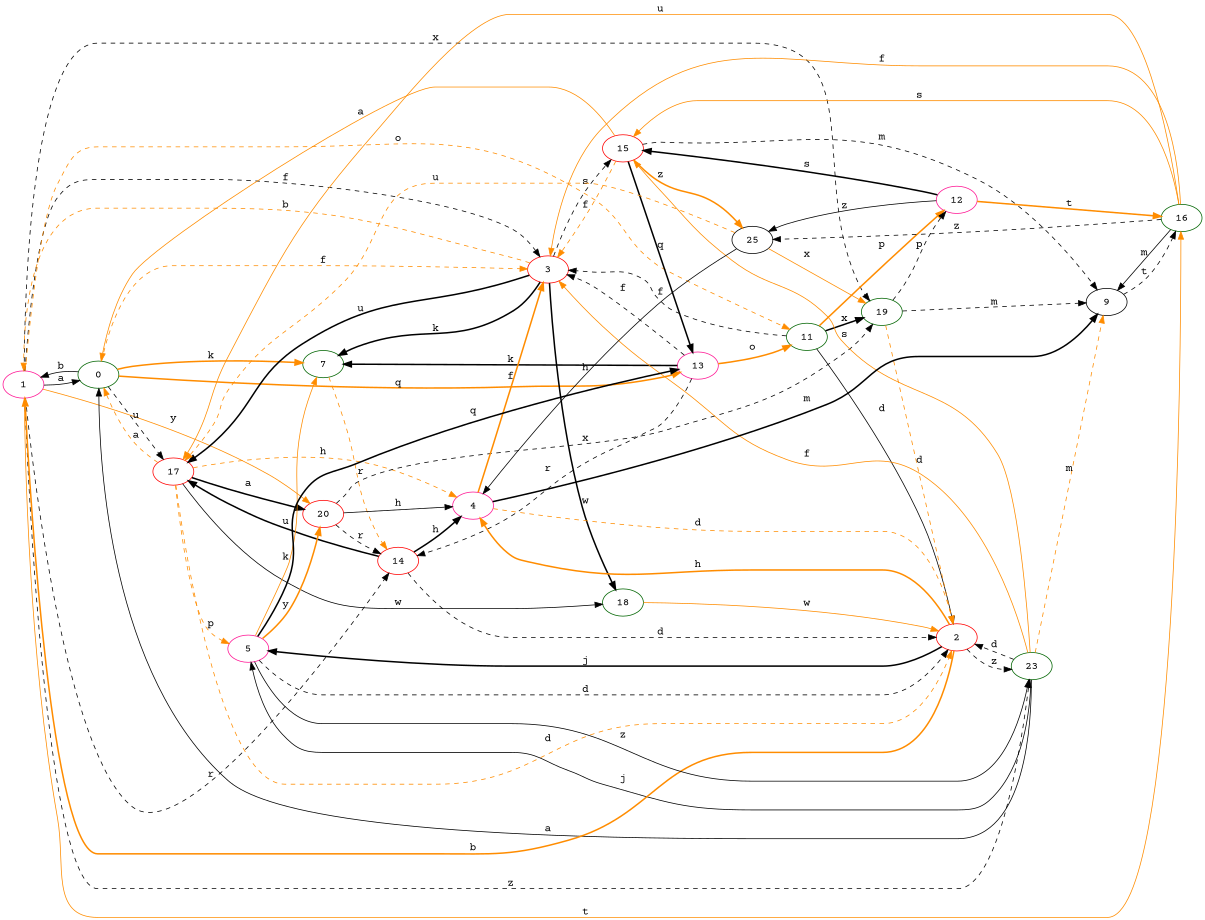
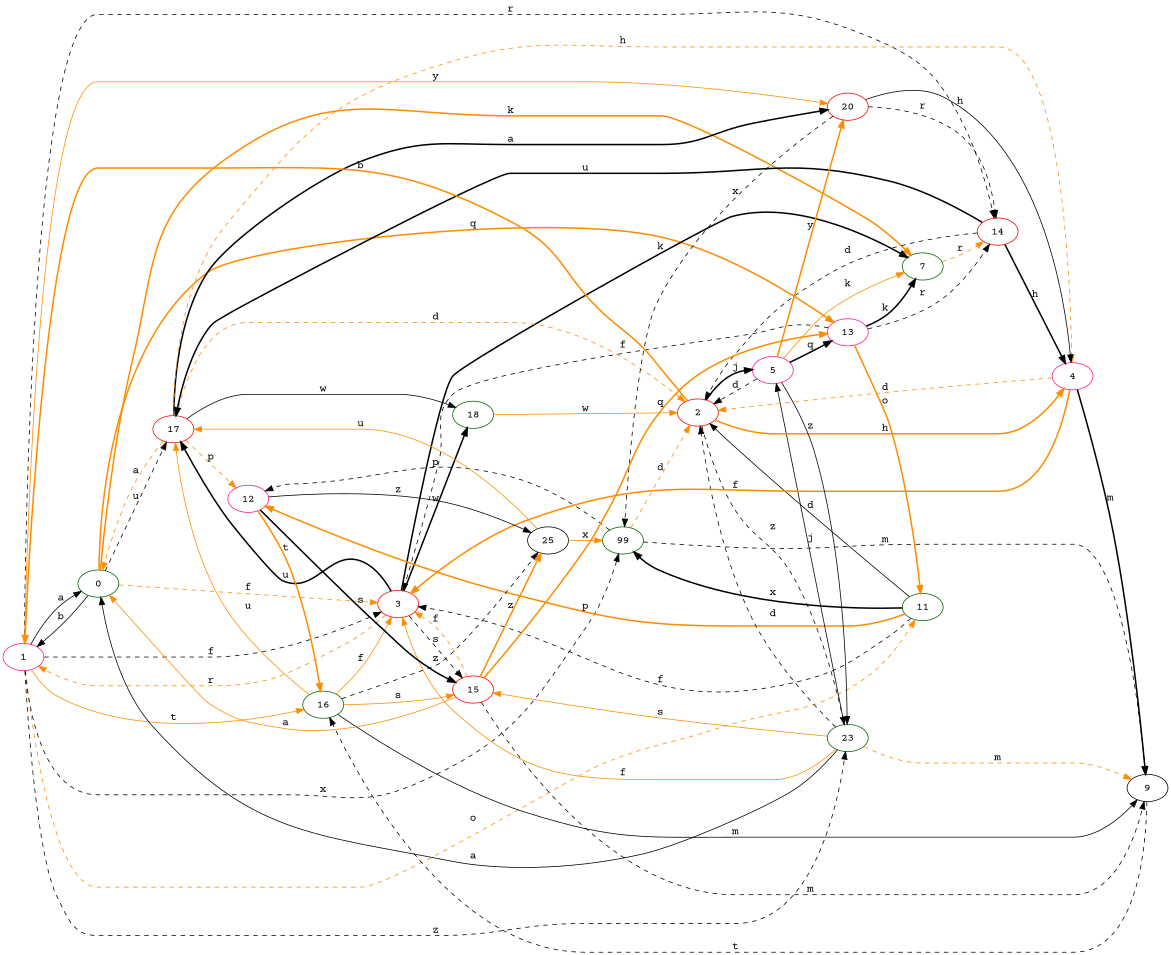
(402, 192) -> (385, 432)
(286, 205) -> (211, 680)
(659, 253) -> (621, 483)
(882, 312) -> (623, 540)
(602, 357) -> none
(188, 568) -> (208, 462)
